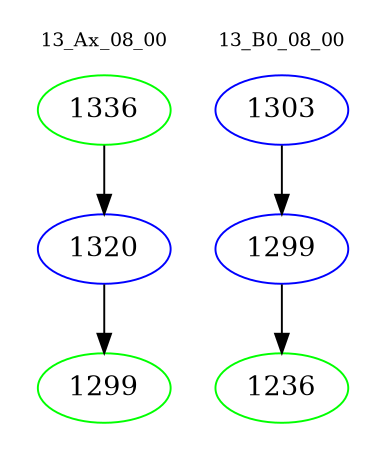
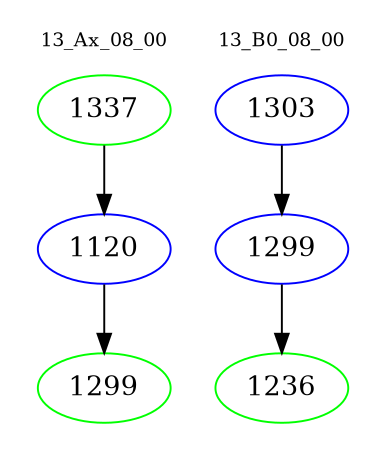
(104, 110) -> (104, 110)
(104, 249) -> (104, 249)
